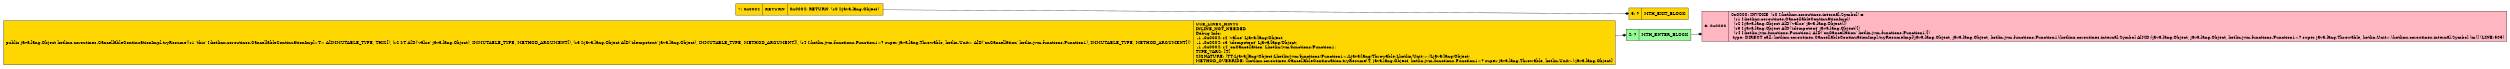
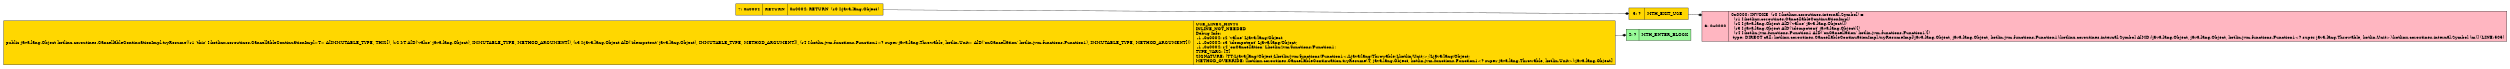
(1665, 14) -> (1665, 14)
(1695, 34) -> (1693, 15)
